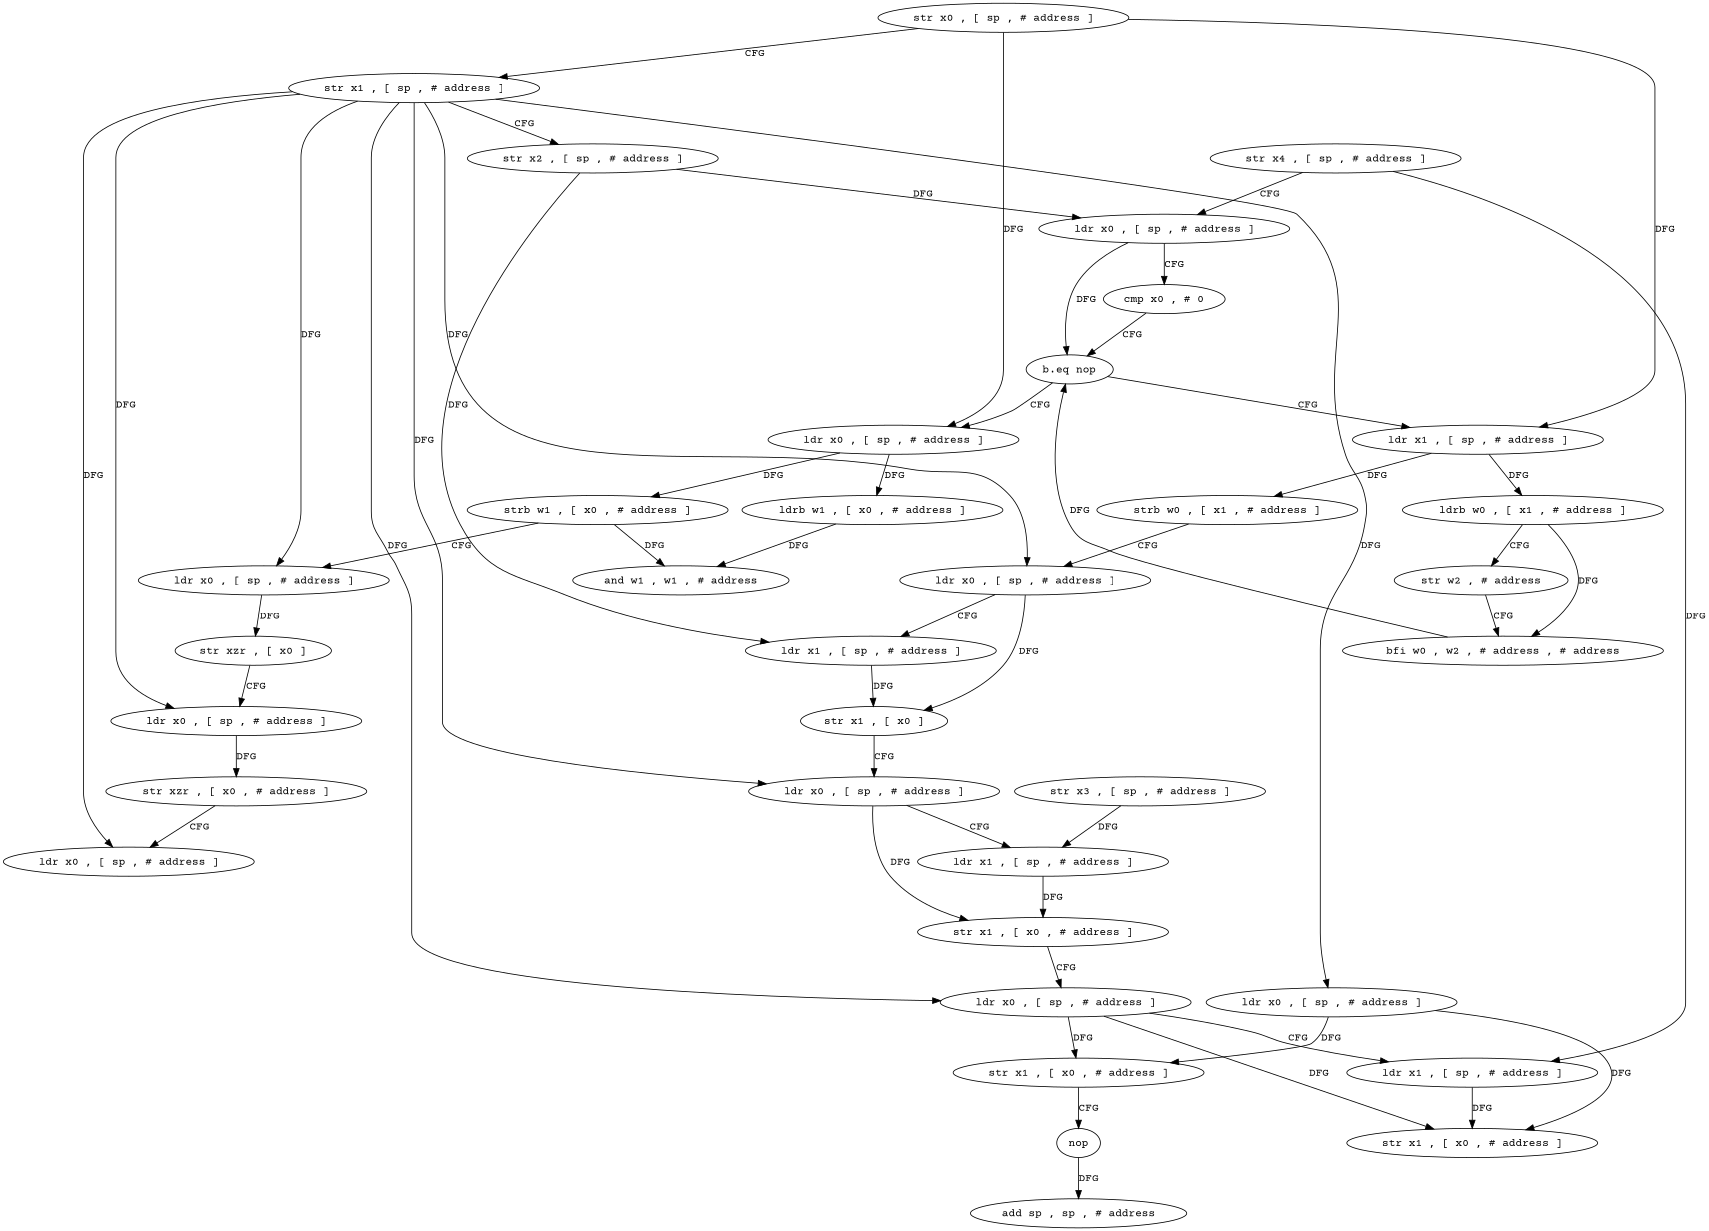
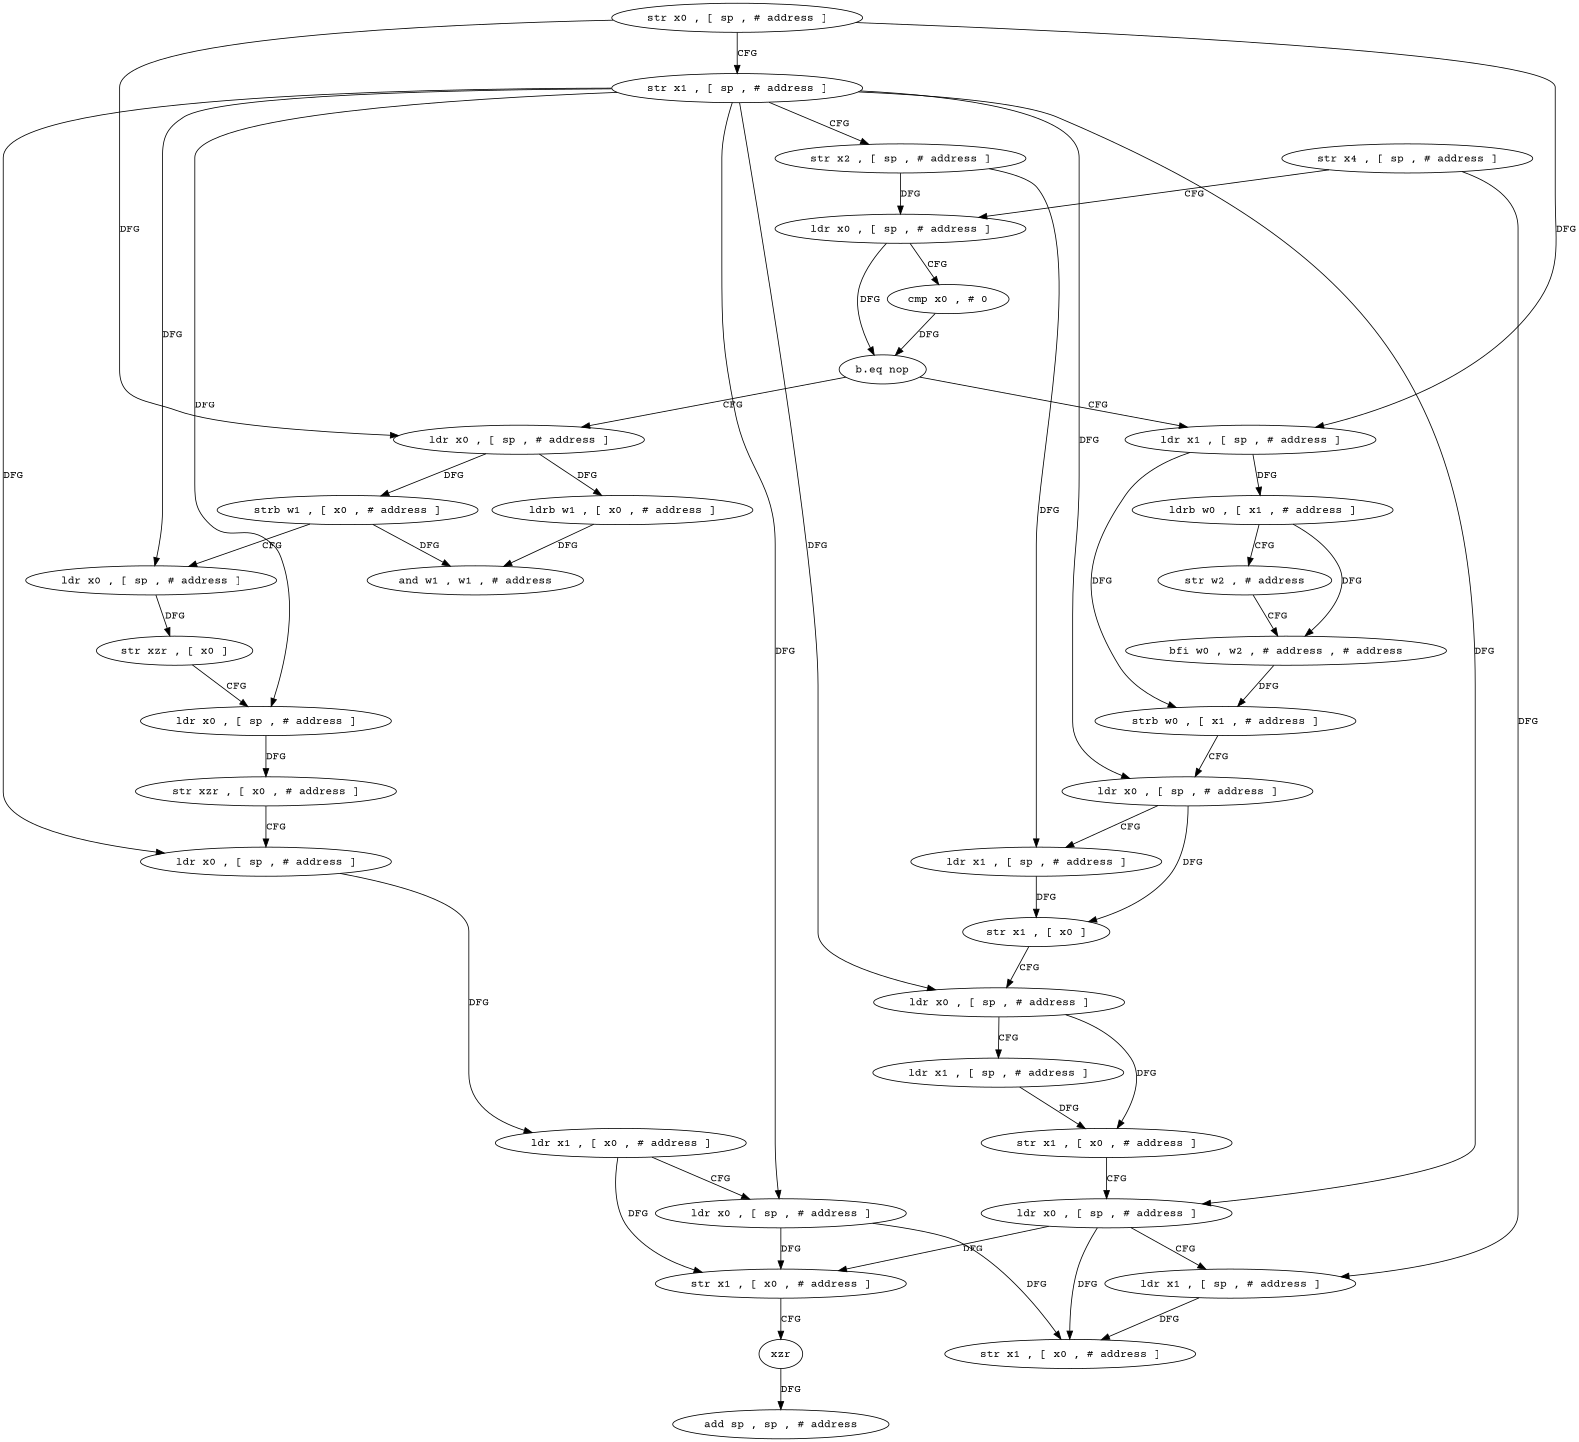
(1132, 334) -> (929, 334)
(1188, 574) -> (1258, 683)
(1140, 791) -> none
none -> (621, 1143)
(1079, 1143) -> (781, 1354)
